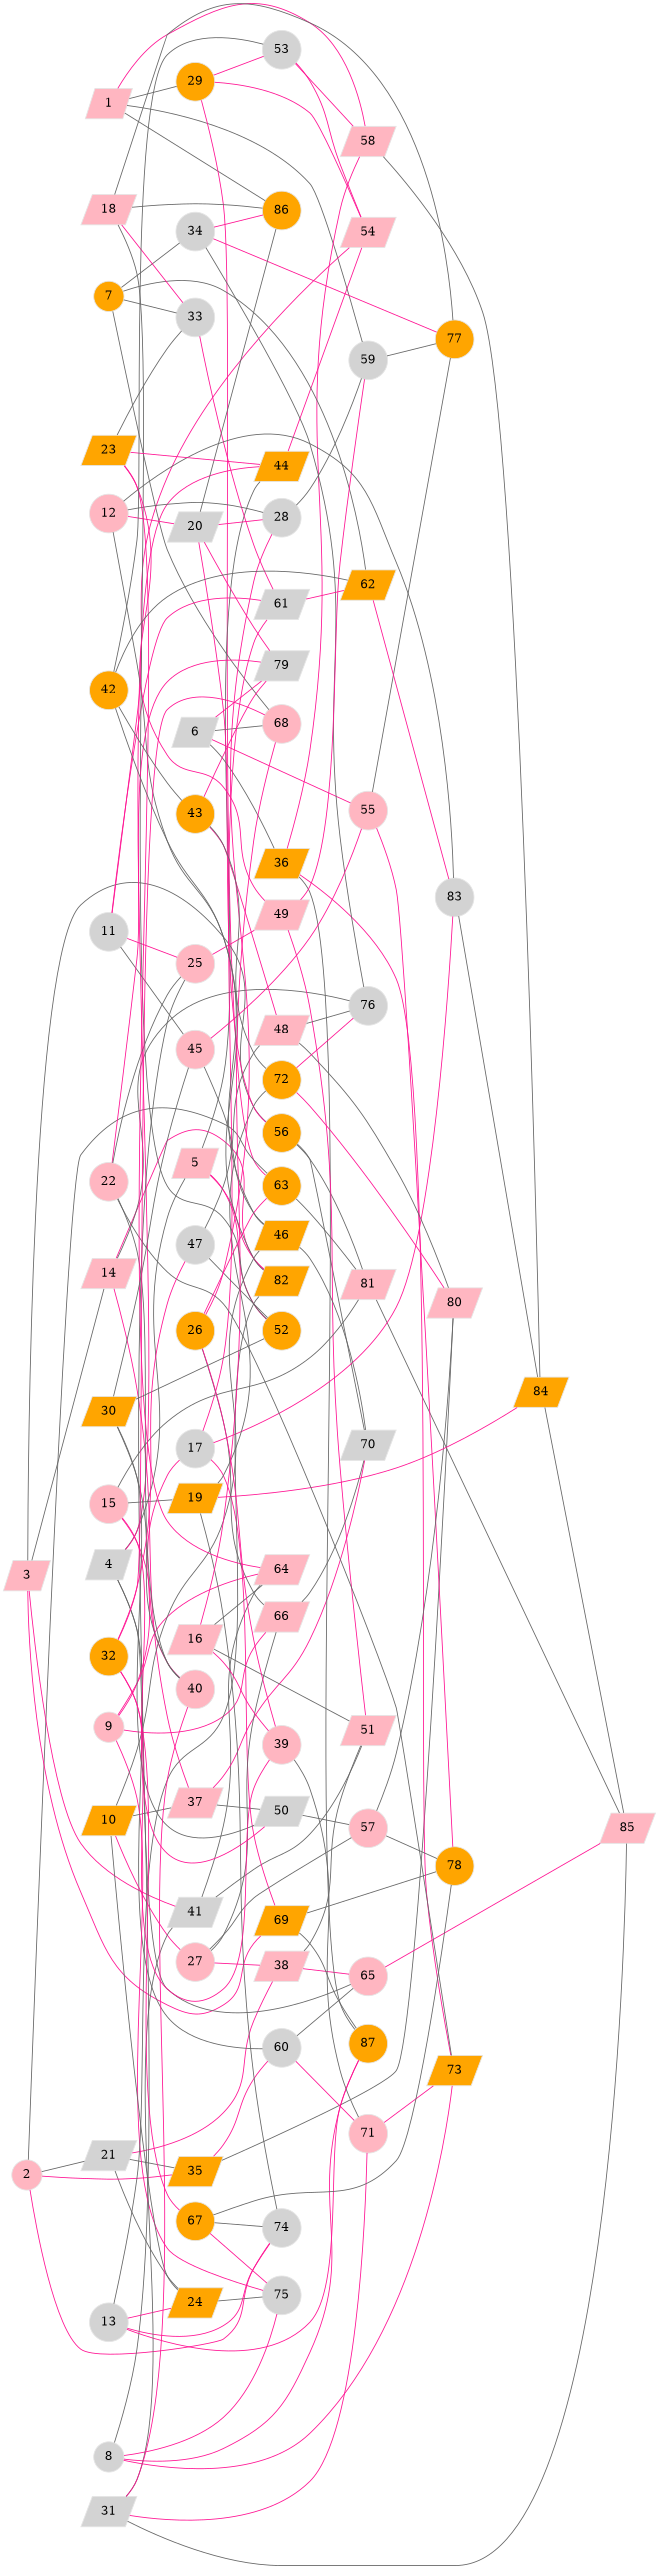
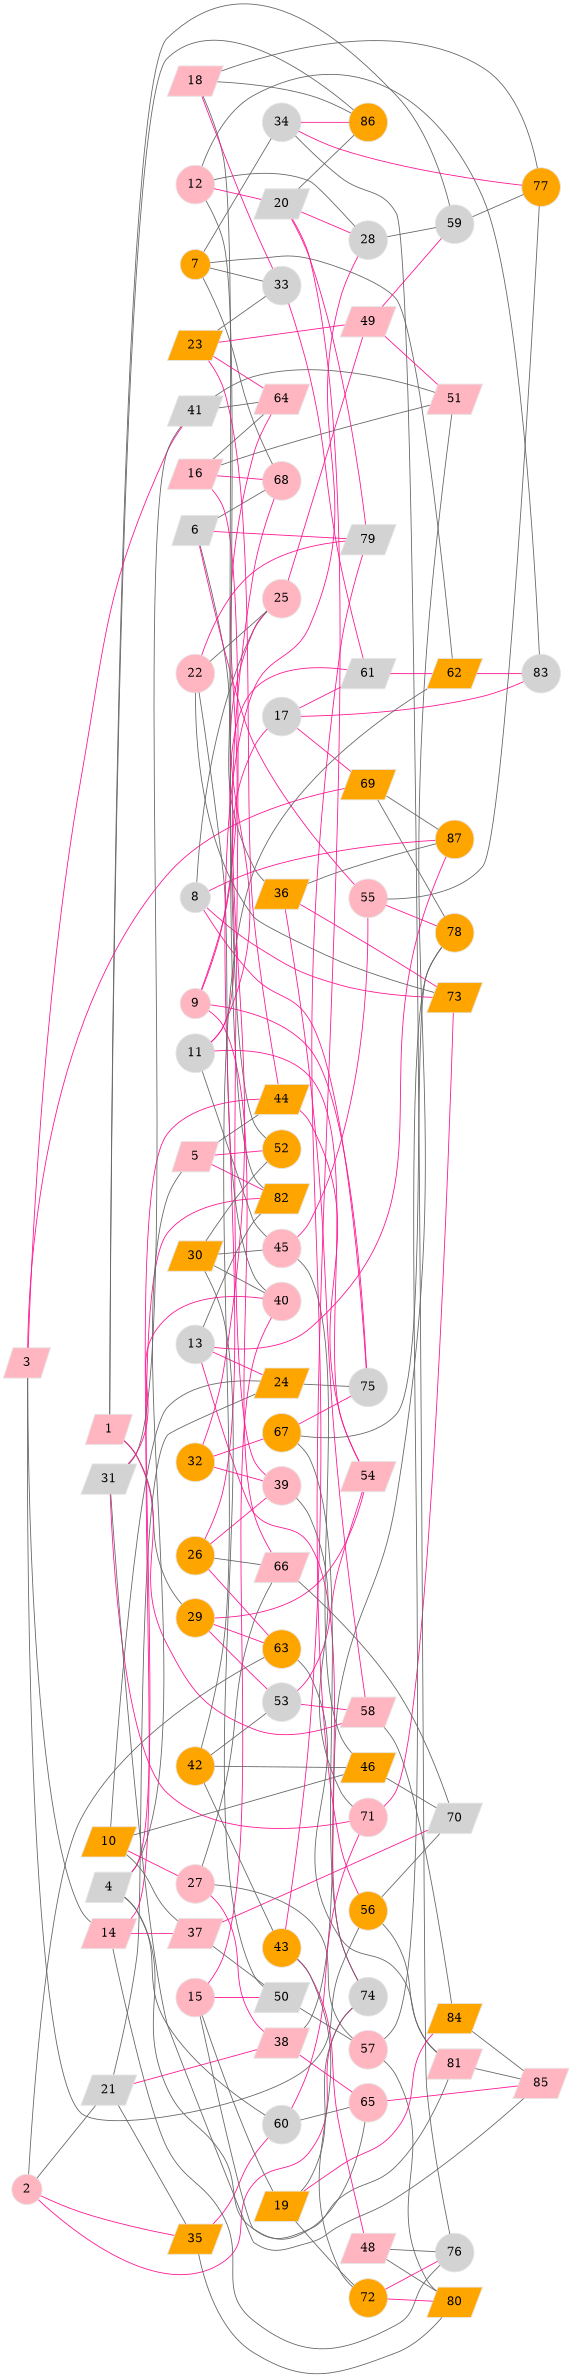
(498, 1147) -> none
(195, 1245) -> none
(455, 1303) -> (455, 2302)
